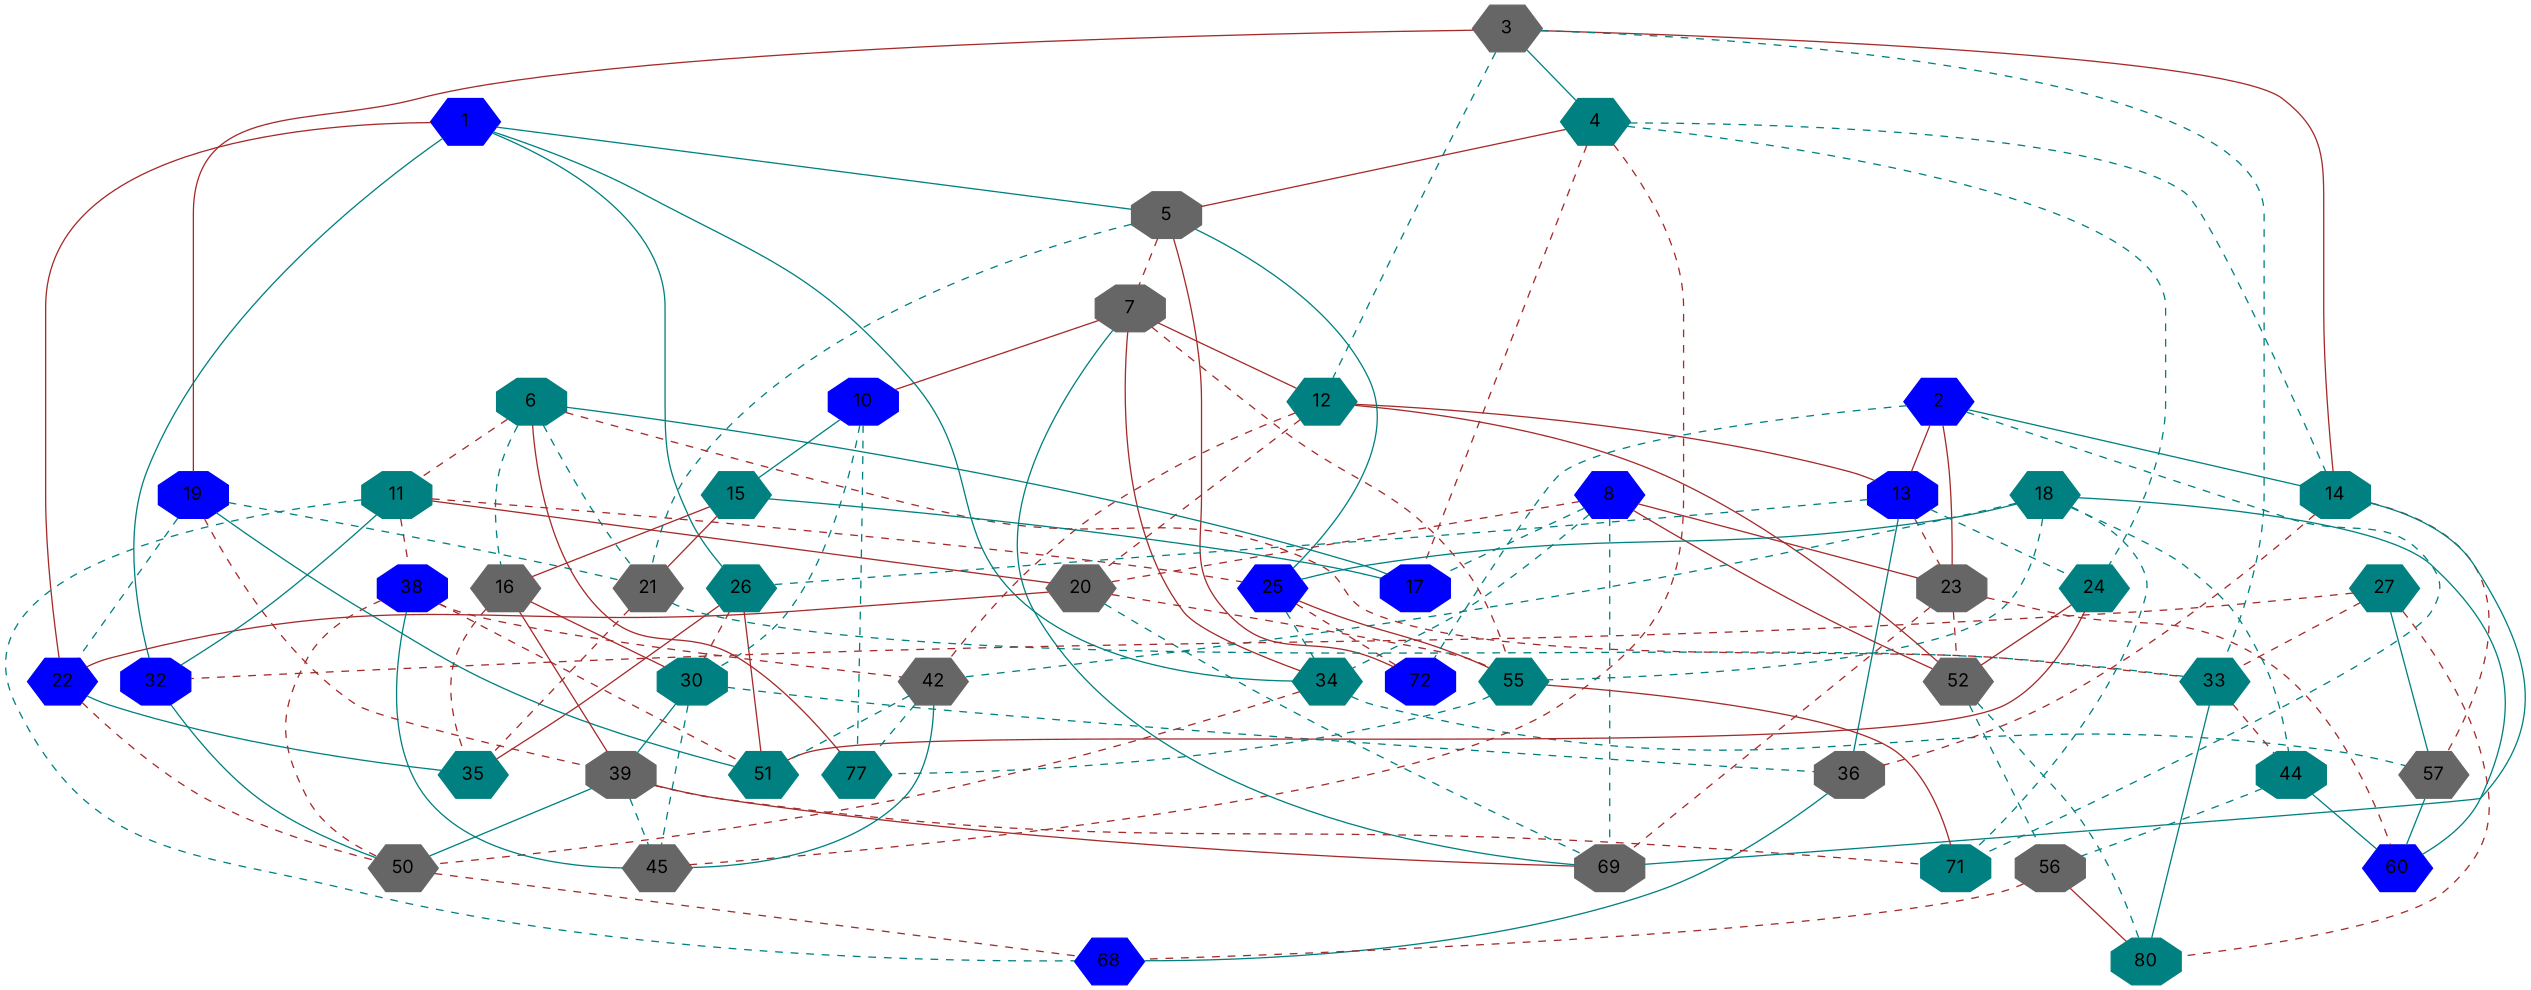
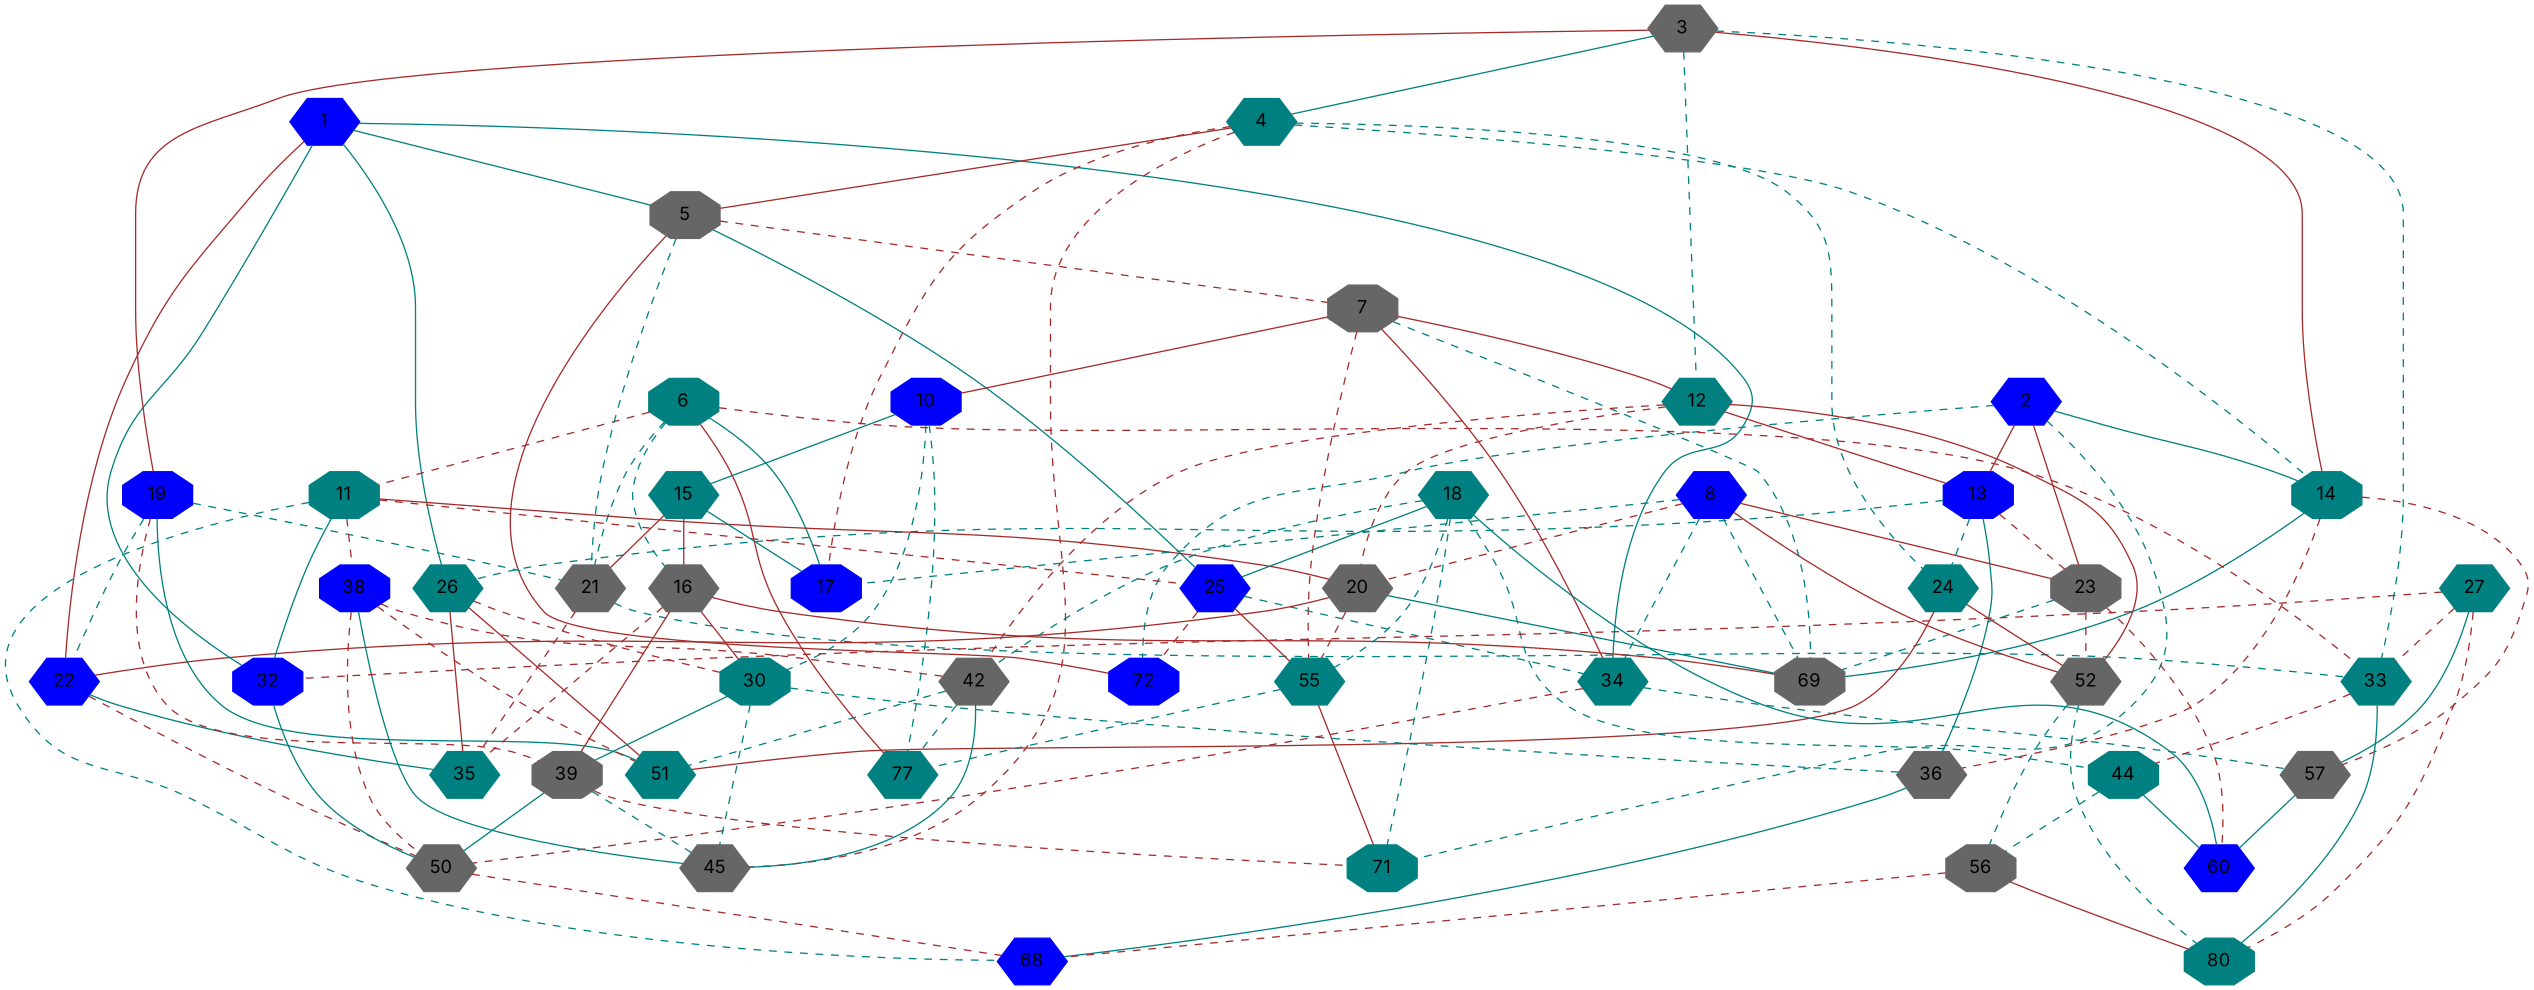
(1121, 709) -> (1640, 421)
(1803, 710) -> (1937, 638)
(1316, 723) -> (1533, 625)
(1849, 775) -> (1932, 775)
(1113, 842) -> (1510, 647)
